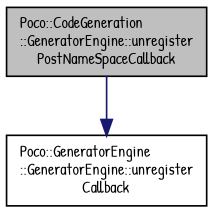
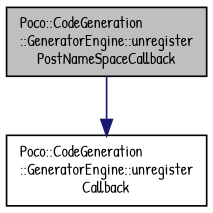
(107, 171) -> (107, 171)
